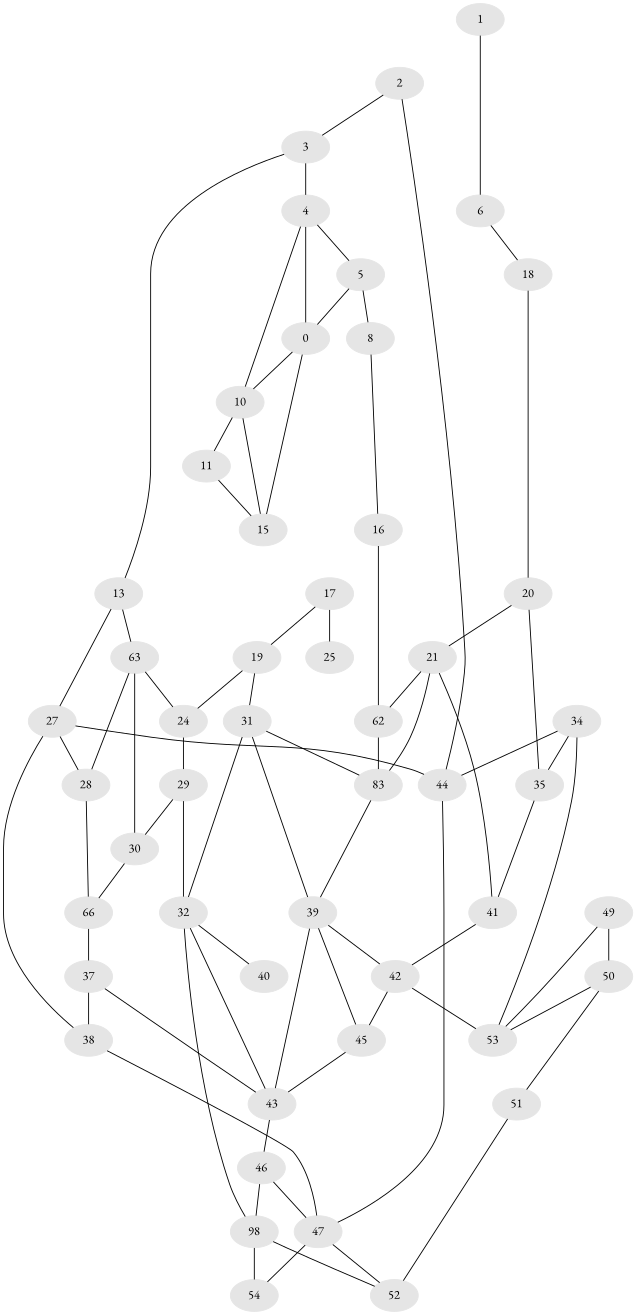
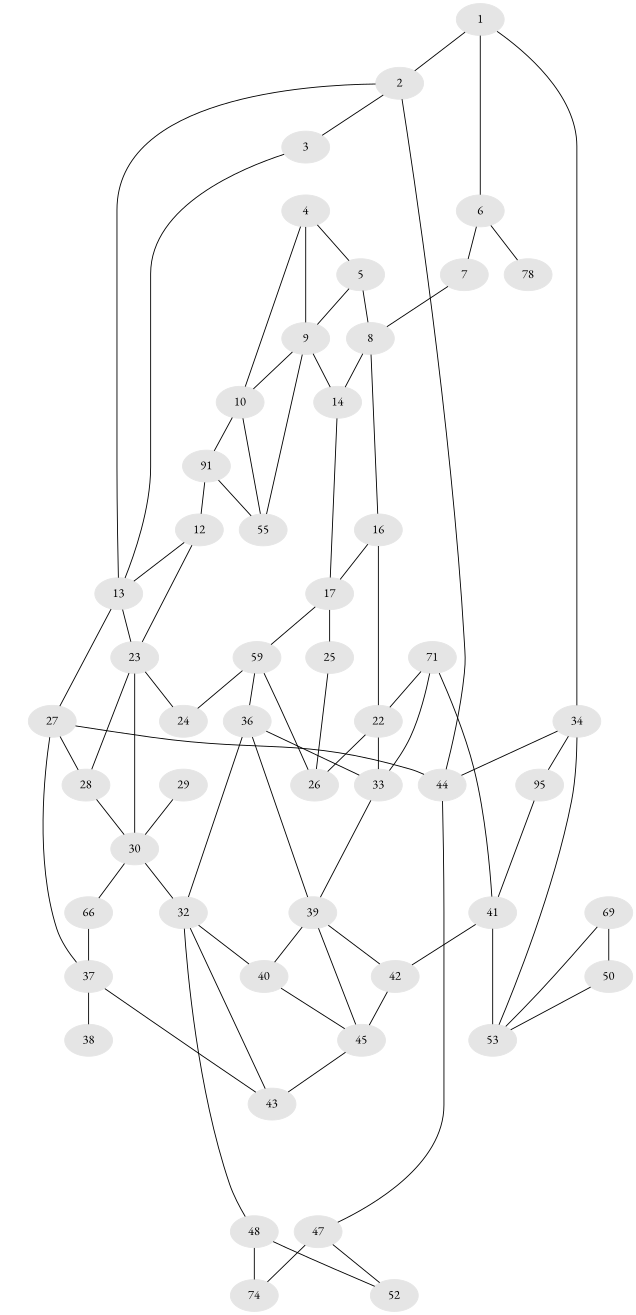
none -> (440, 51)
(306, 179) -> none
none -> (117, 236)
none -> (464, 275)
(528, 275) -> (528, 275)
(306, 338) -> (306, 338)
none -> (577, 353)
none -> (338, 402)
(206, 466) -> (206, 466)
none -> (199, 530)
(263, 530) -> (263, 530)
none -> (354, 562)
(528, 594) -> none
(135, 657) -> (135, 657)
(257, 657) -> (257, 657)
(432, 657) -> (432, 657)
(247, 721) -> (247, 721)
(378, 721) -> (378, 721)
(183, 753) -> none
none -> (315, 785)
(378, 785) -> (378, 785)
(540, 785) -> (540, 785)
(87, 849) -> (110, 817)
(183, 849) -> (159, 881)
(4, 890) -> (44, 853)
(609, 913) -> (609, 913)
(438, 1004) -> (493, 976)
(293, 1008) -> (288, 945)
none -> (313, 1008)
(517, 1104) -> none
(231, 1116) -> none
(261, 1168) -> none
(254, 1232) -> (254, 1232)
(254, 1295) -> (254, 1295)
